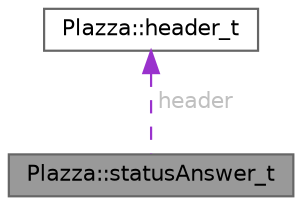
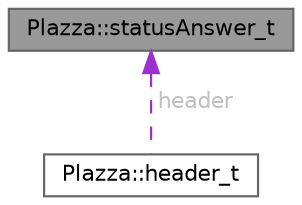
(151, 114) -> (151, 114)
